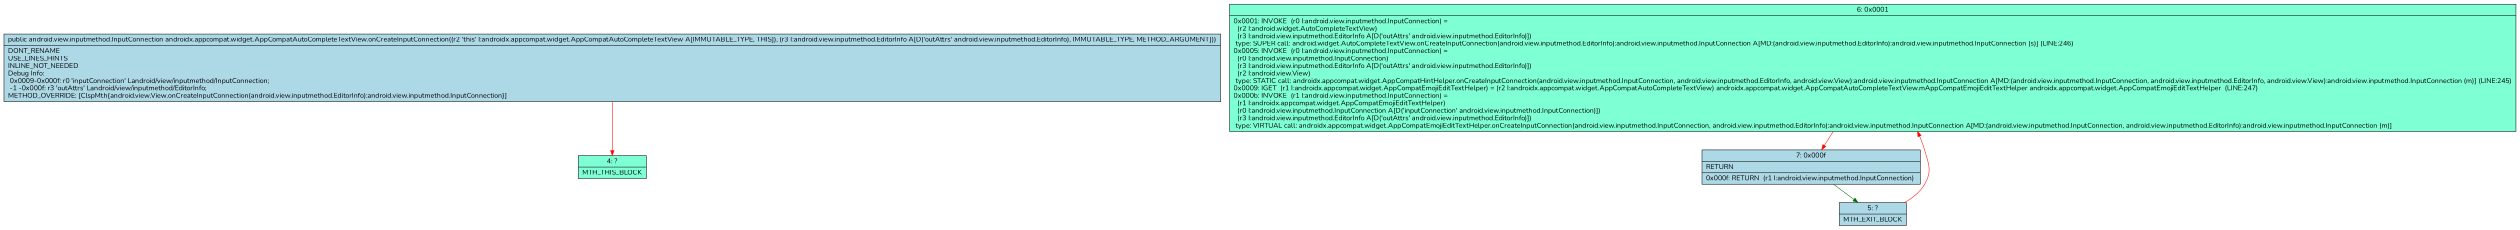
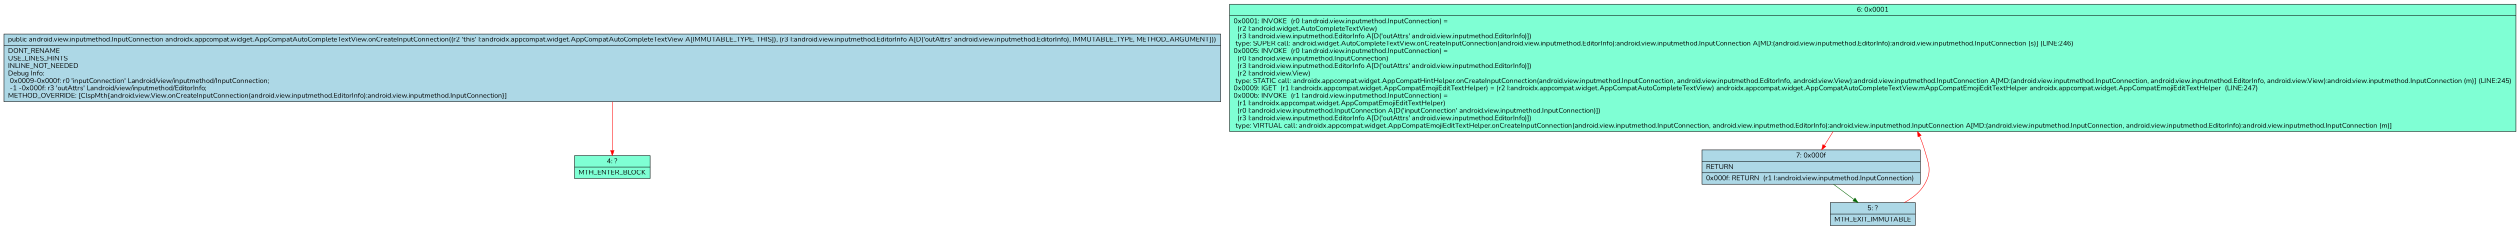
(612, 173) -> (612, 173)
(1873, 220) -> (1873, 220)
